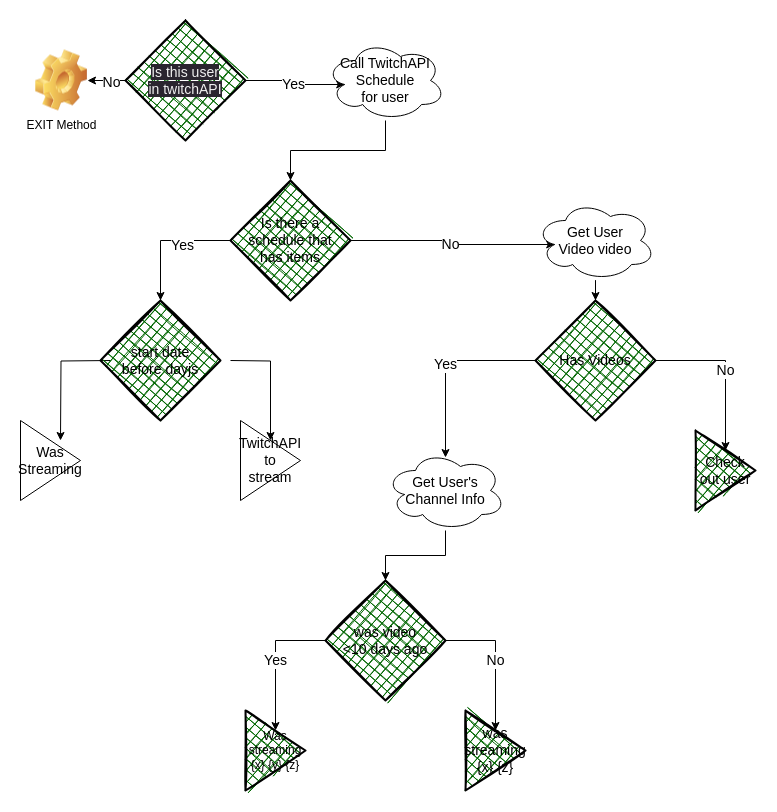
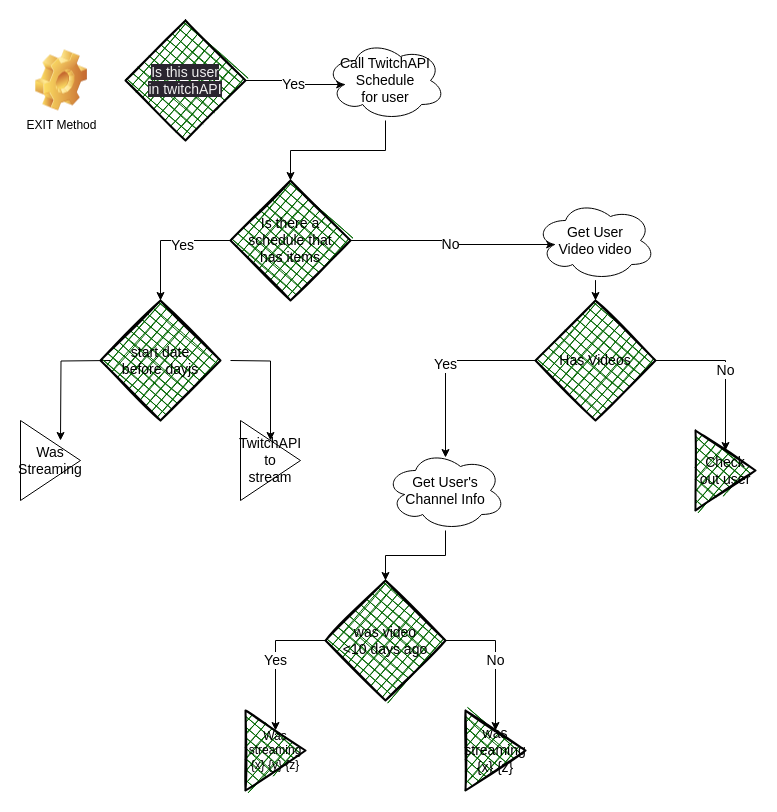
(108, 81) -> none
